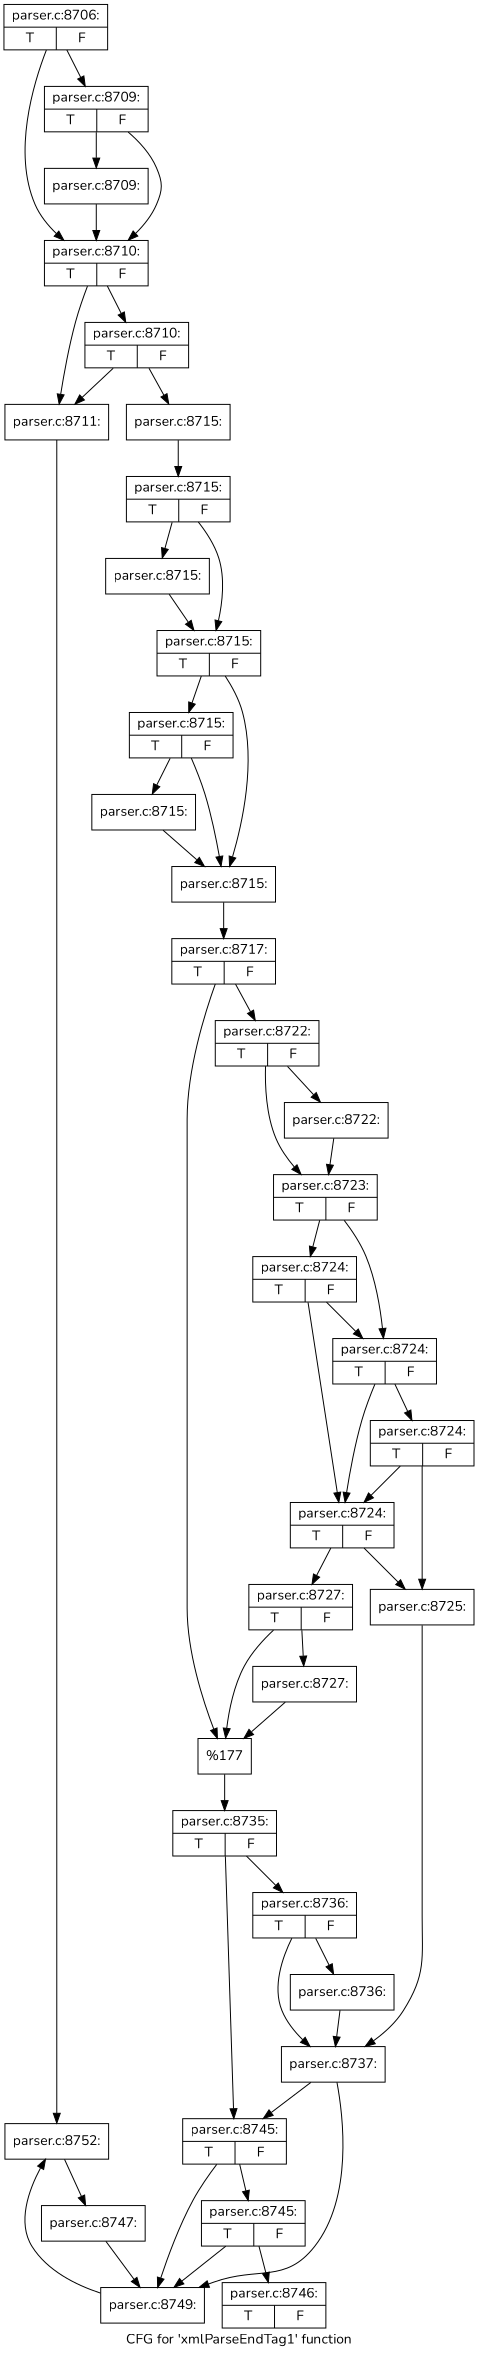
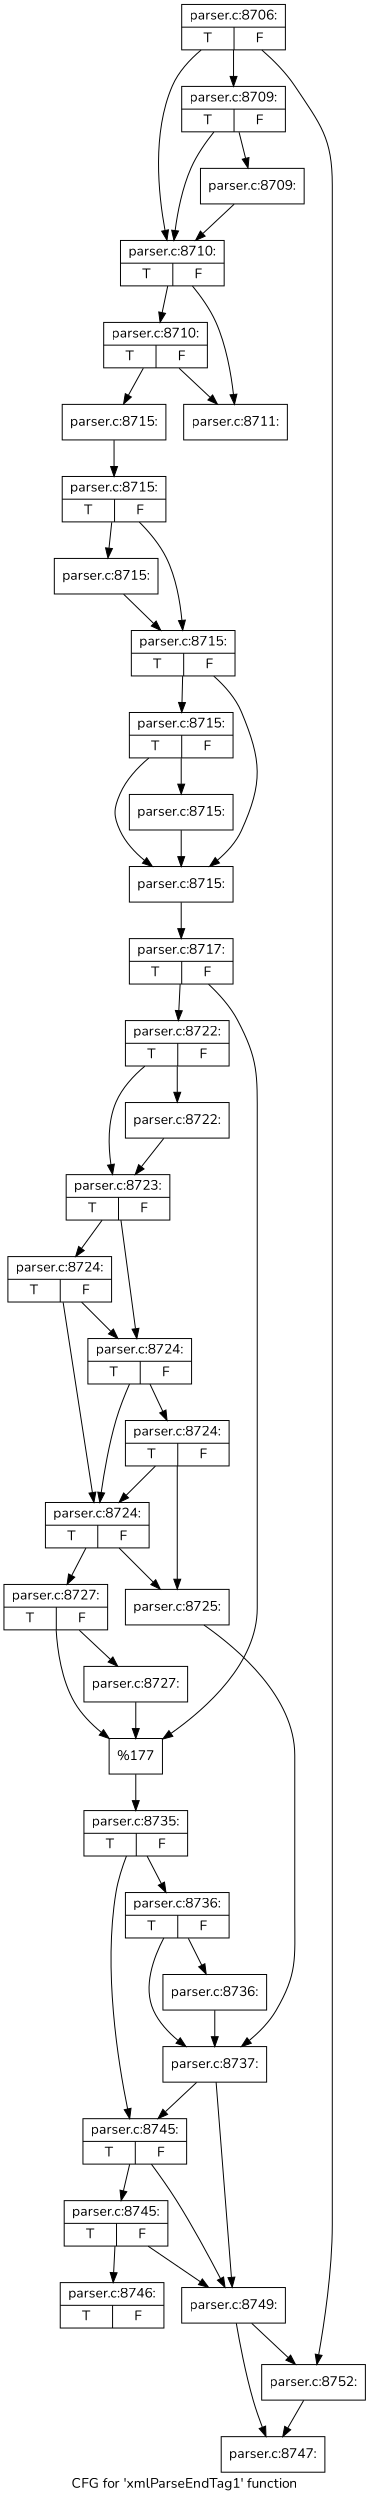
(57, 1277) -> (332, 1192)
(120, 2260) -> (247, 2376)
